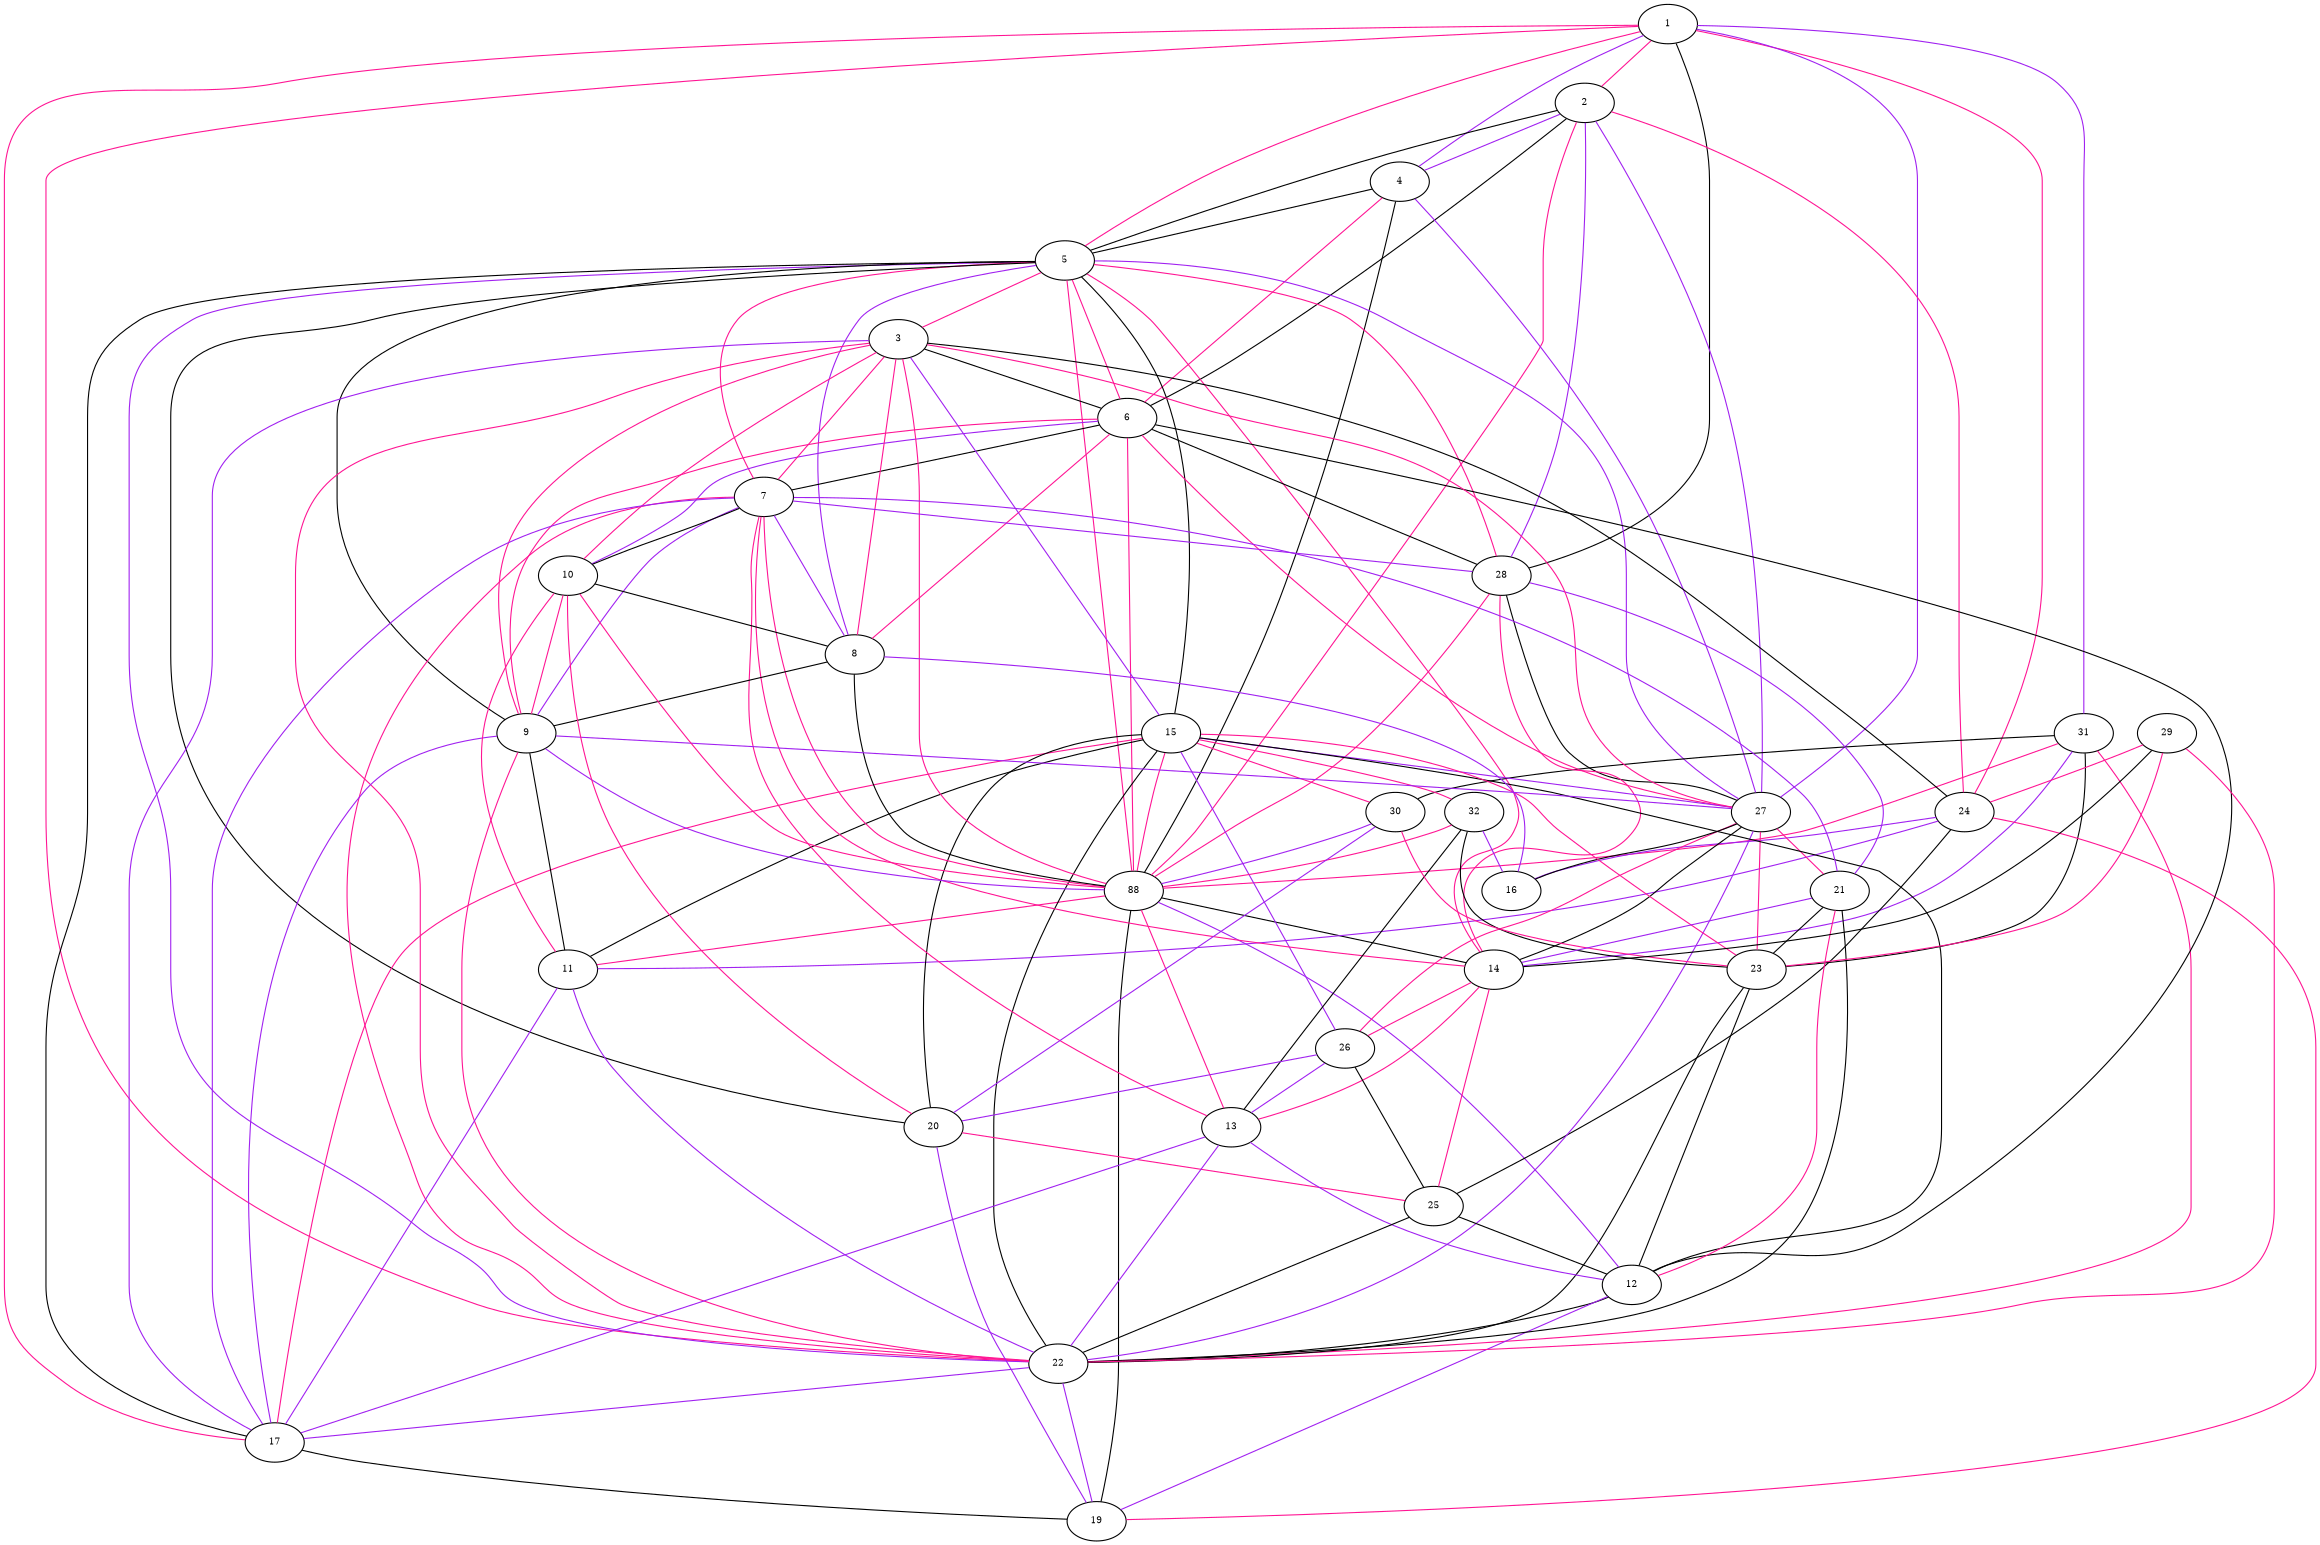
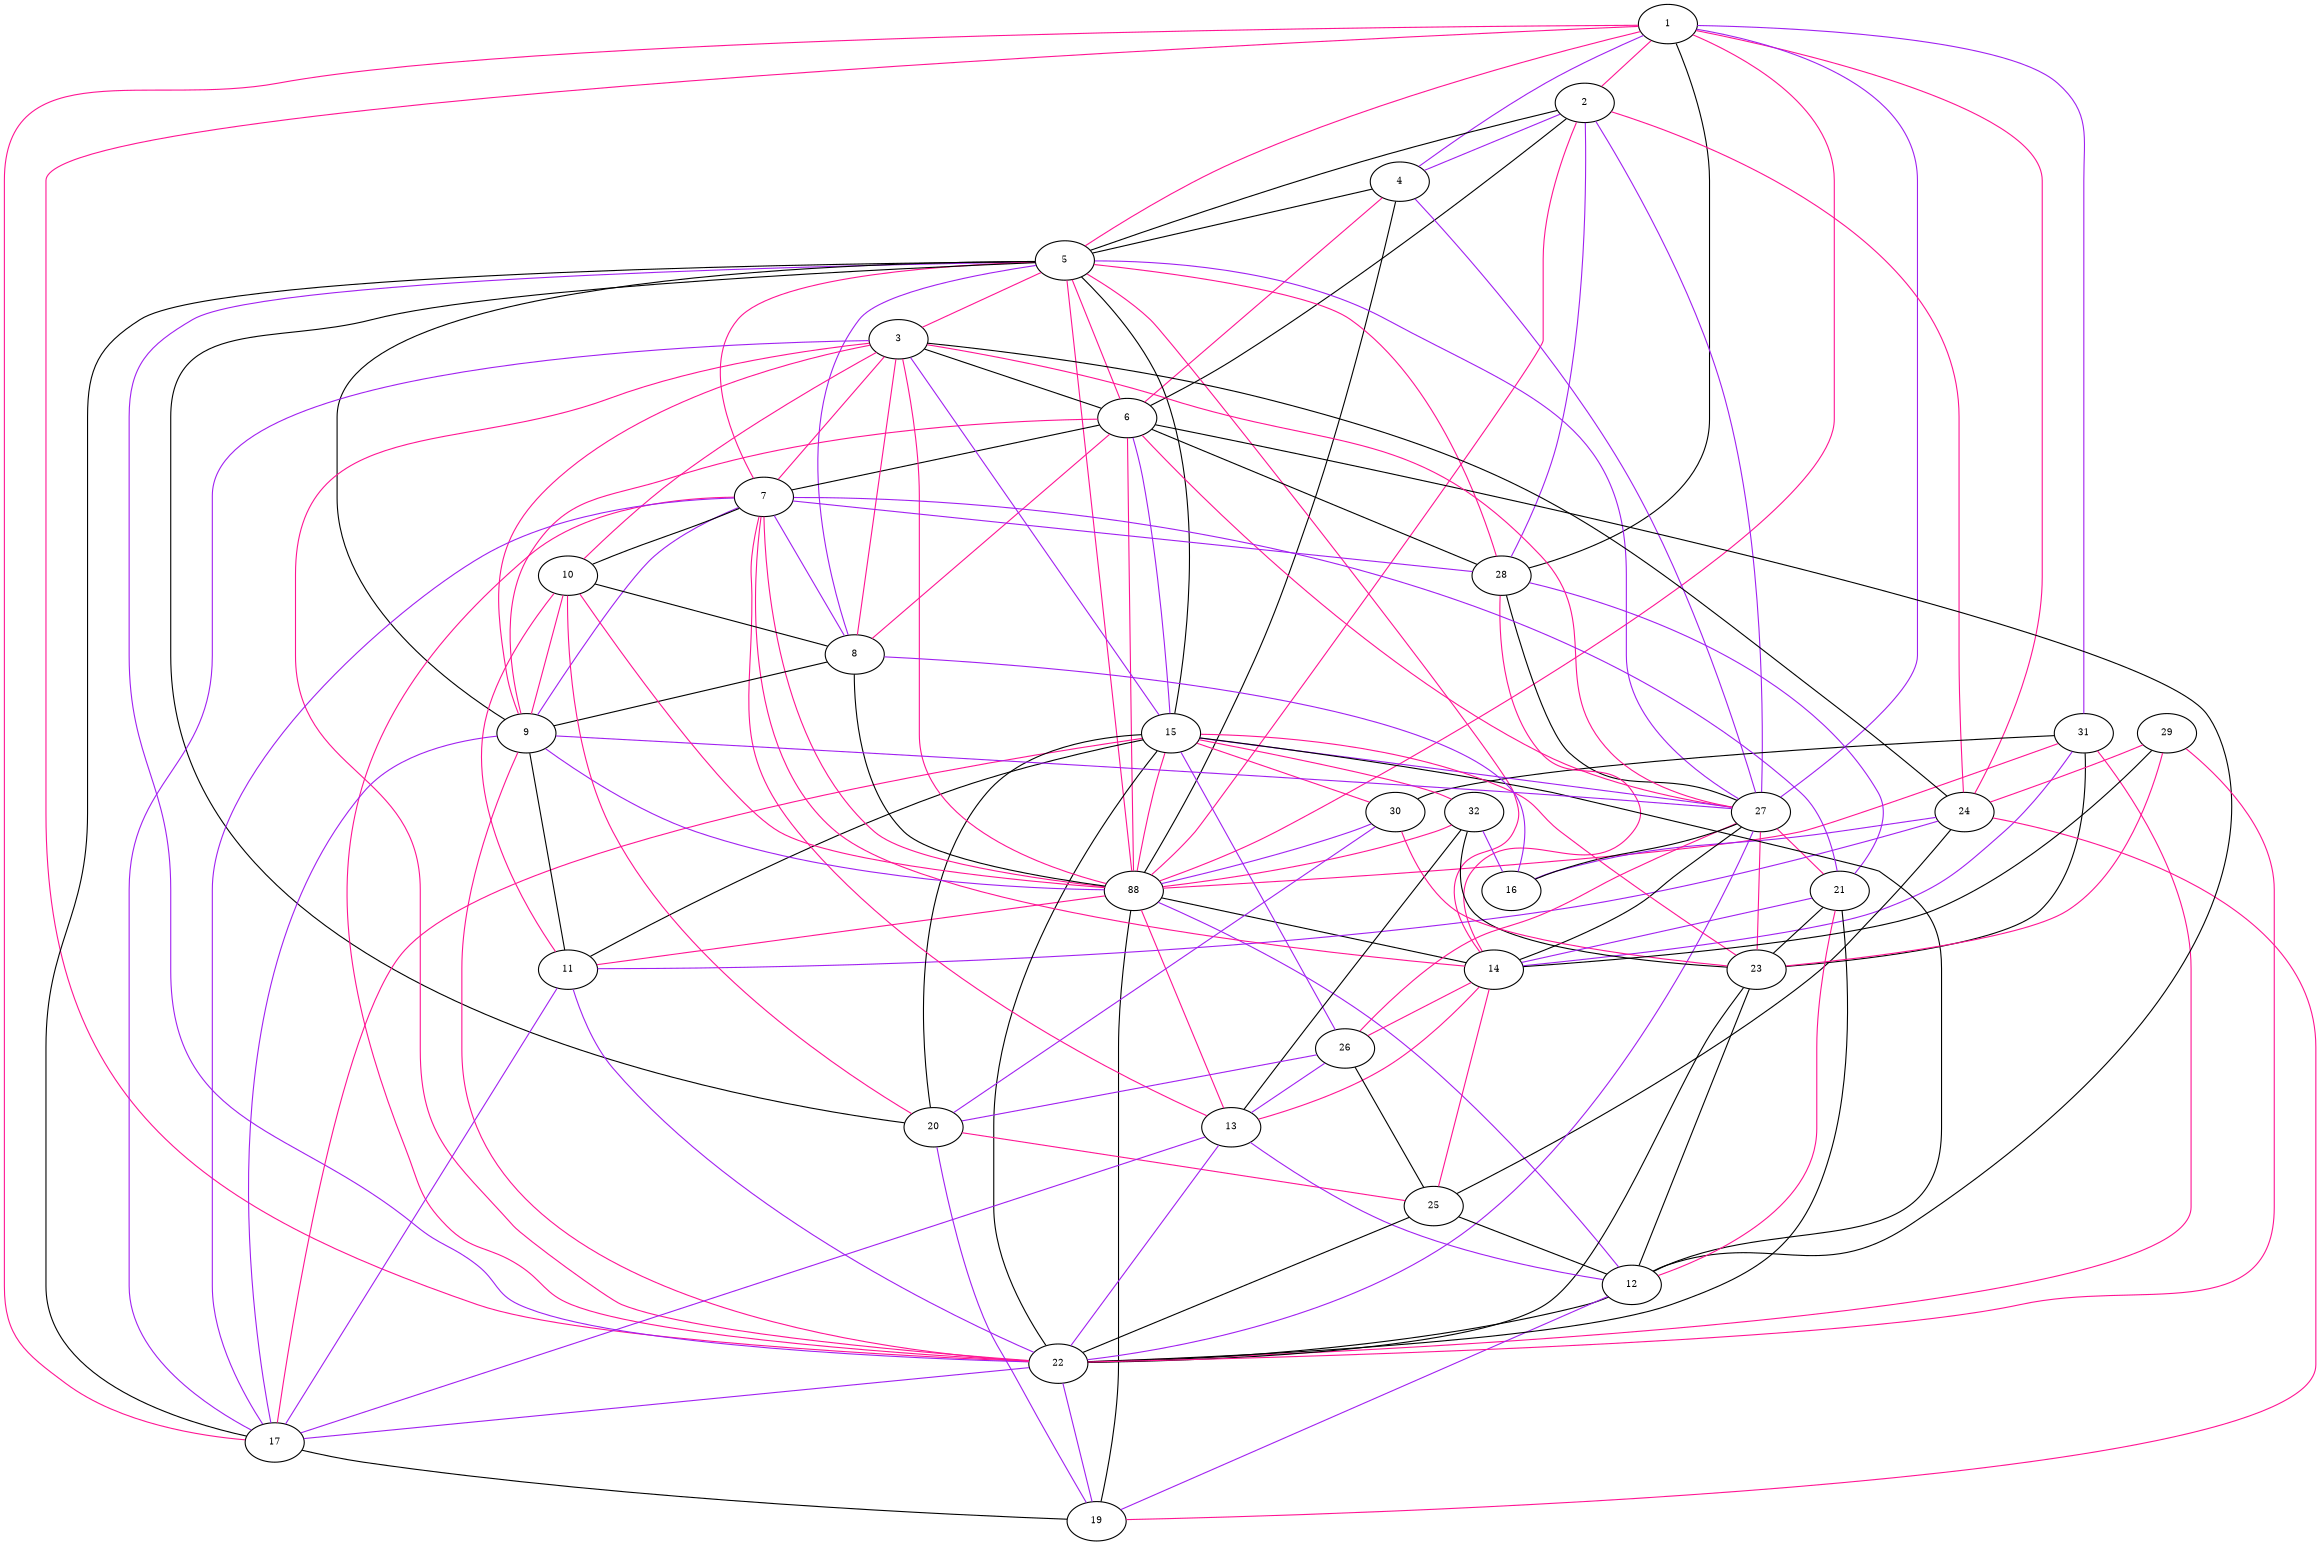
(831, 451) -> (1157, 575)
(1325, 773) -> (1713, 560)
